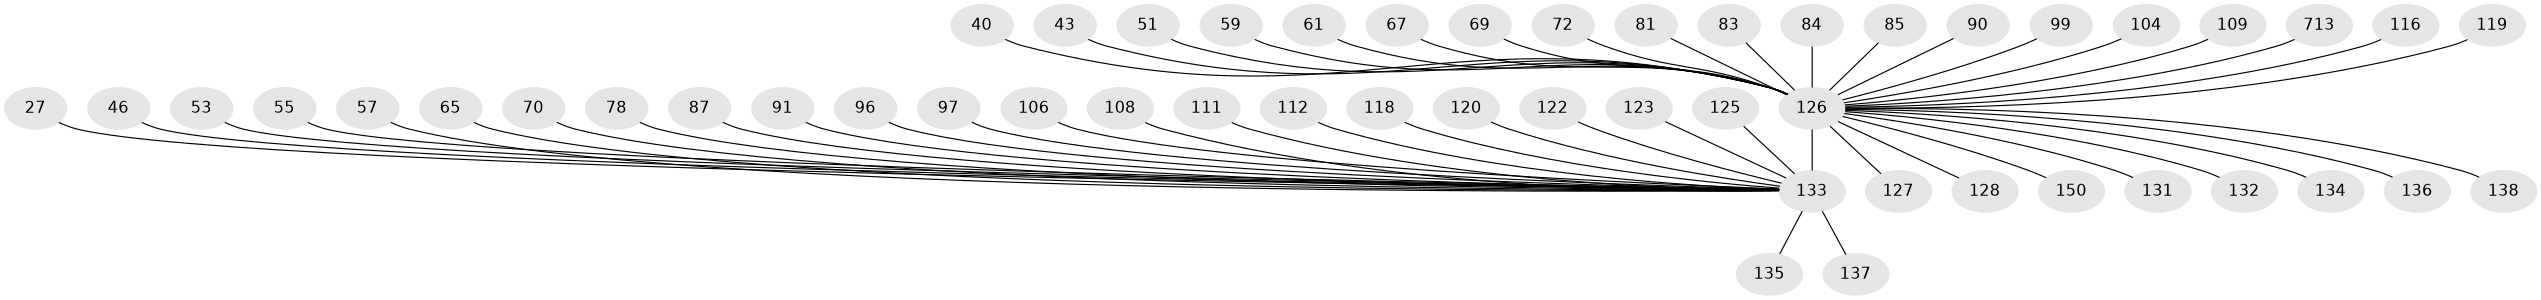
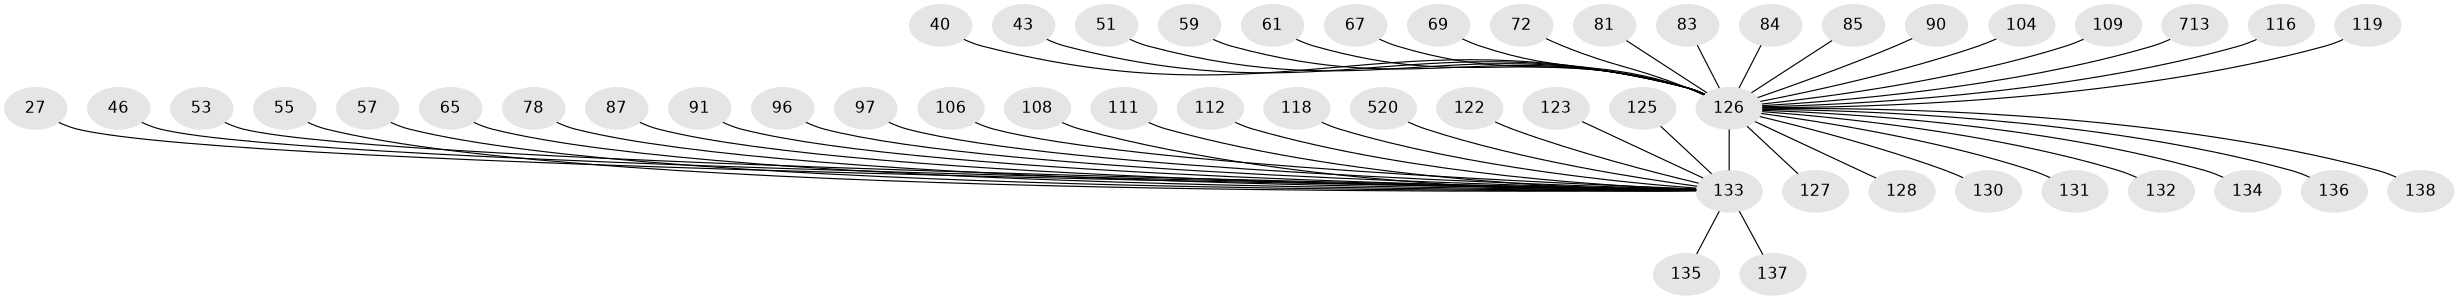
(2061, 25) -> none
(534, 108) -> none
(1466, 108) -> (1383, 108)
(2072, 191) -> (1989, 191)
